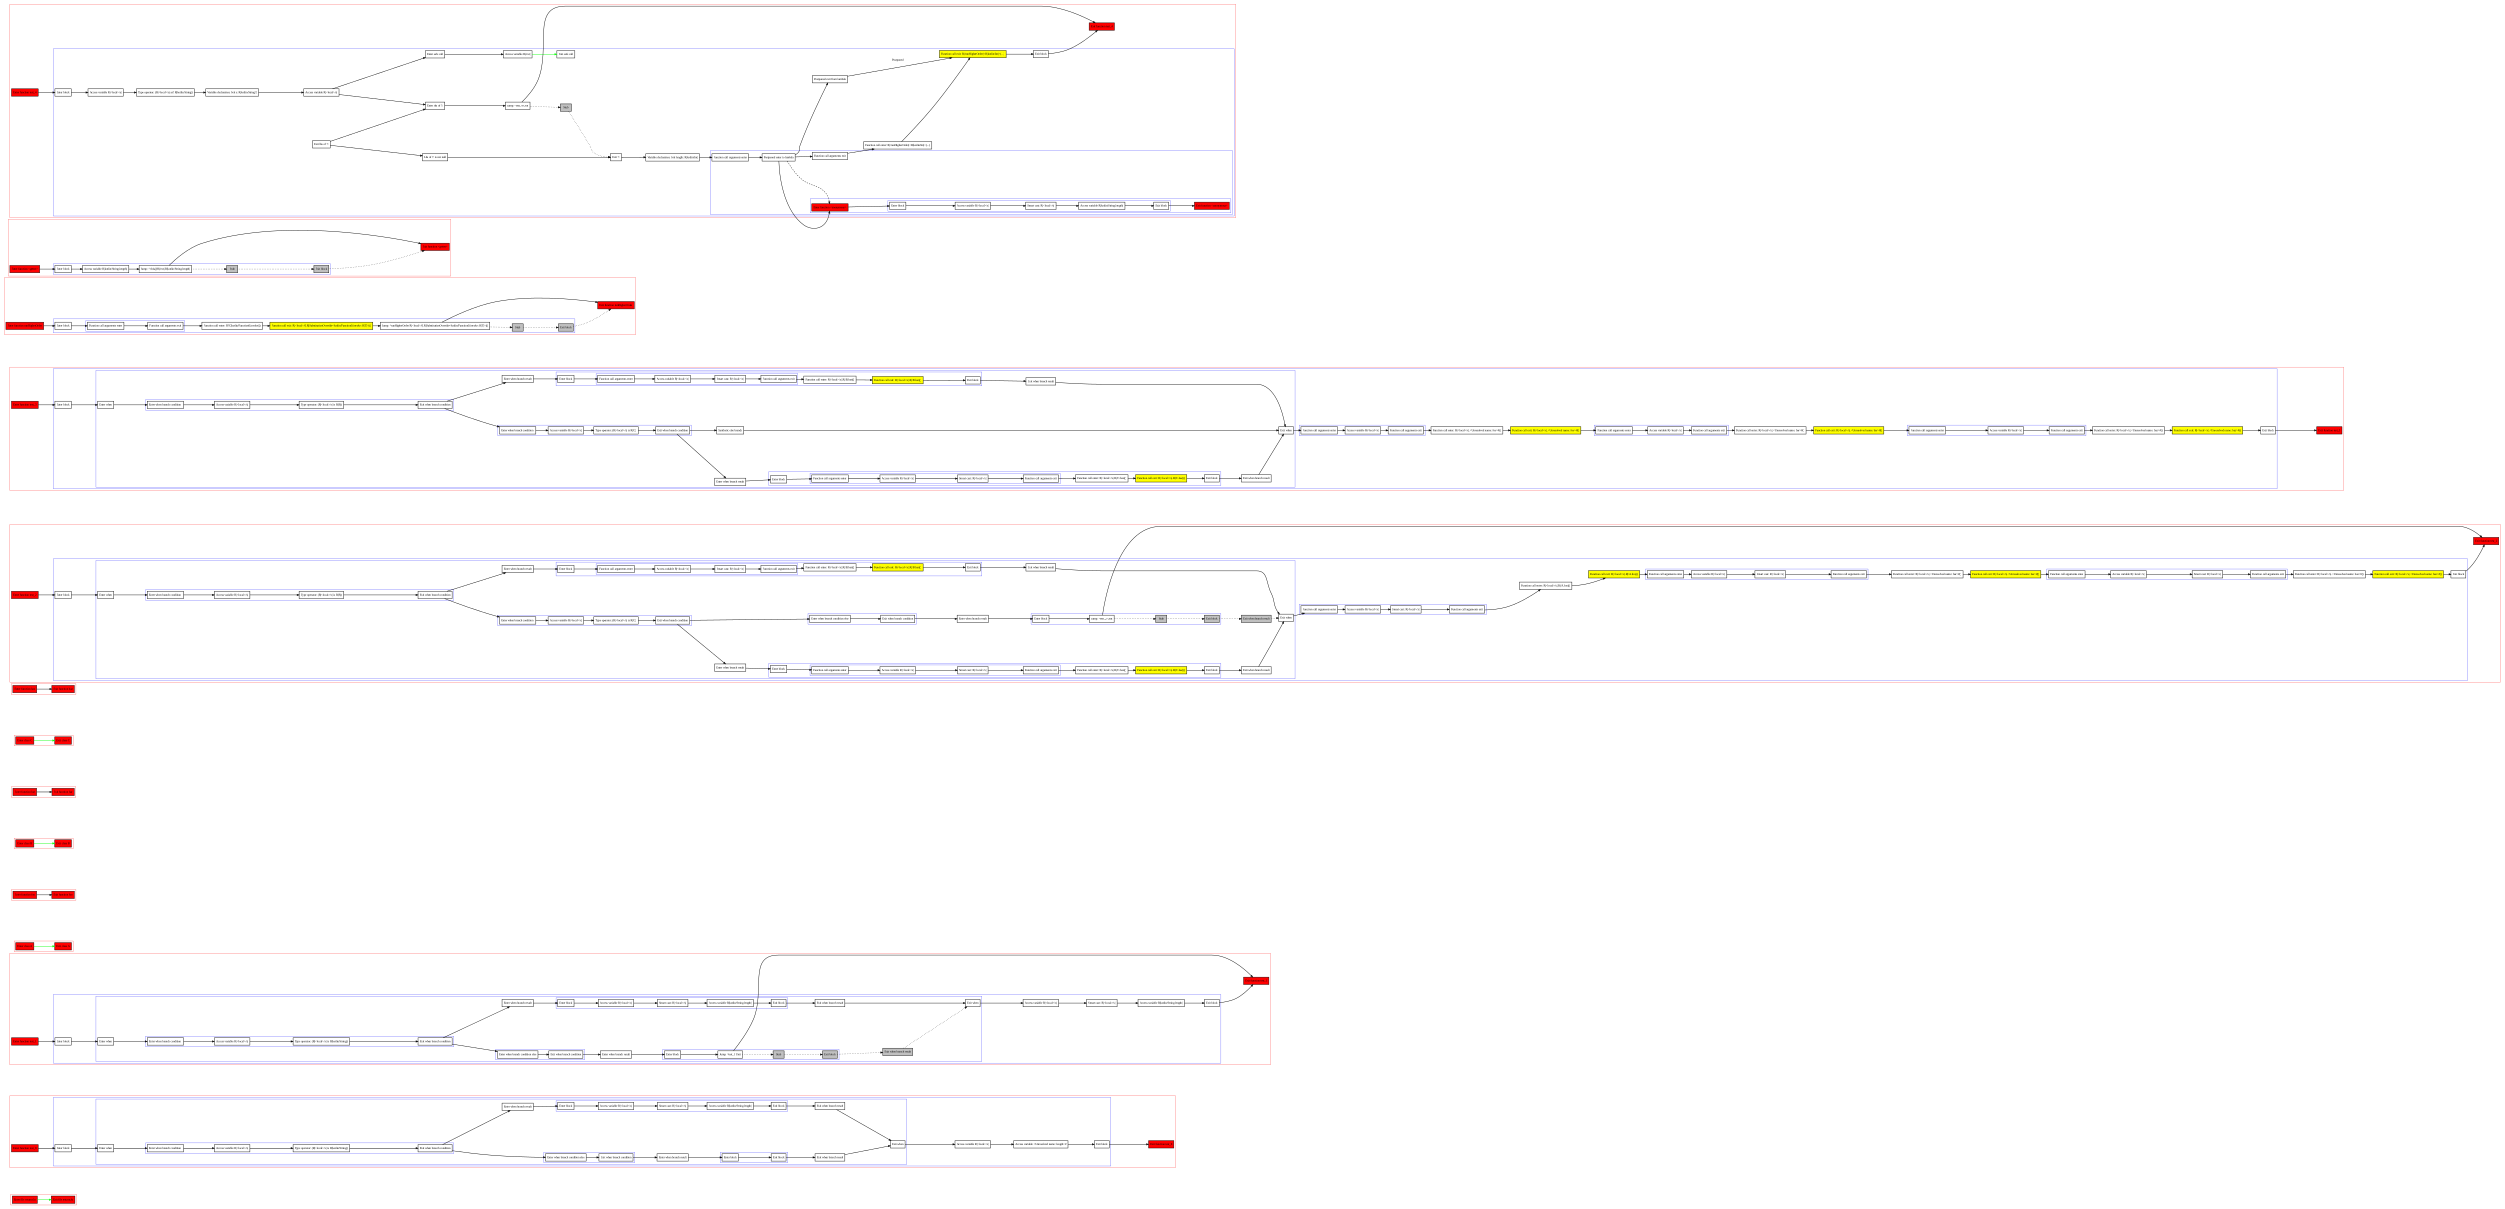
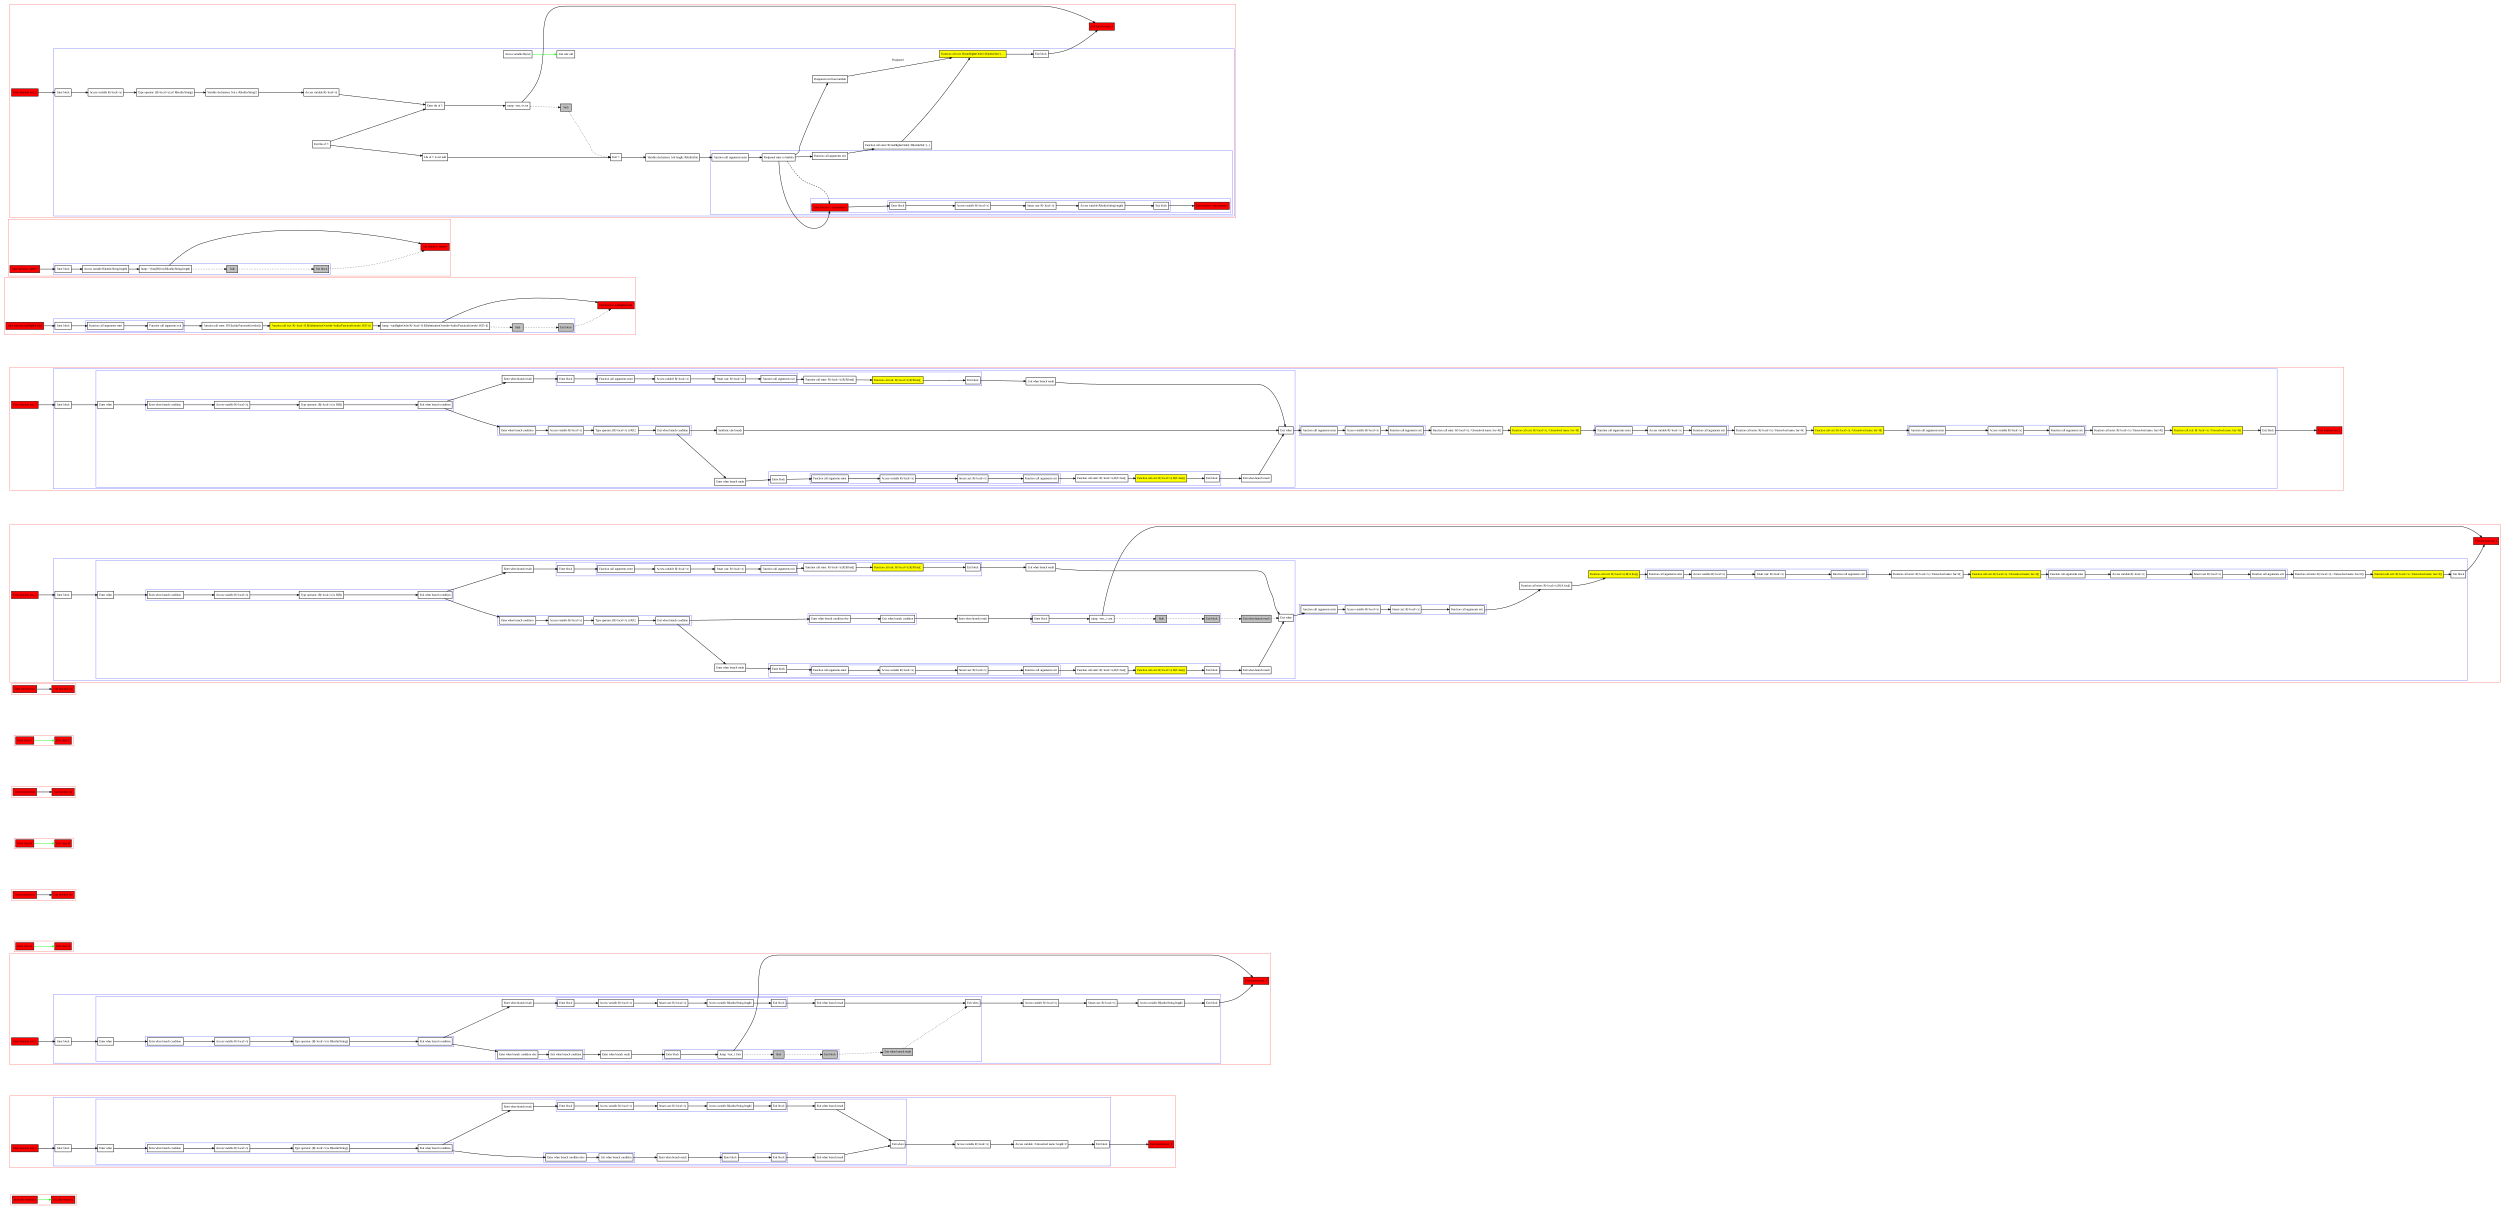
(435, 54) -> none
